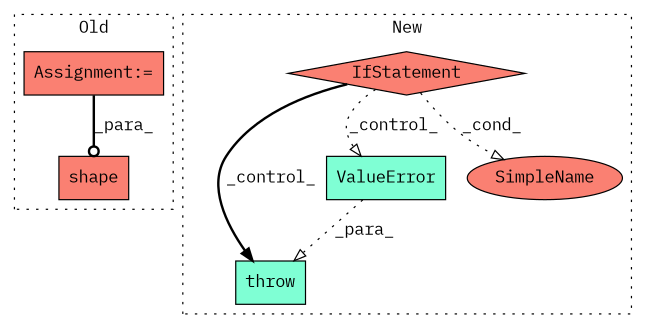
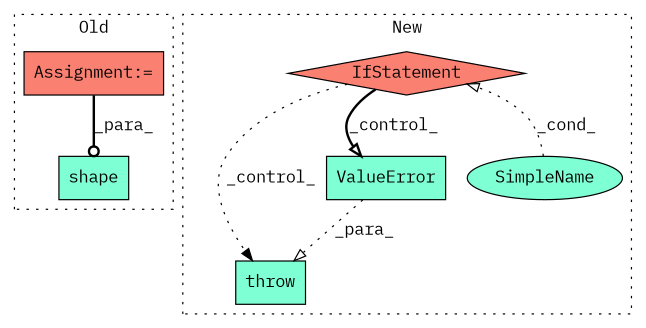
(350, 114) -> (350, 114)
(453, 128) -> (522, 112)
(239, 140) -> (239, 140)
(94, 178) -> (94, 178)
(545, 178) -> (545, 178)
